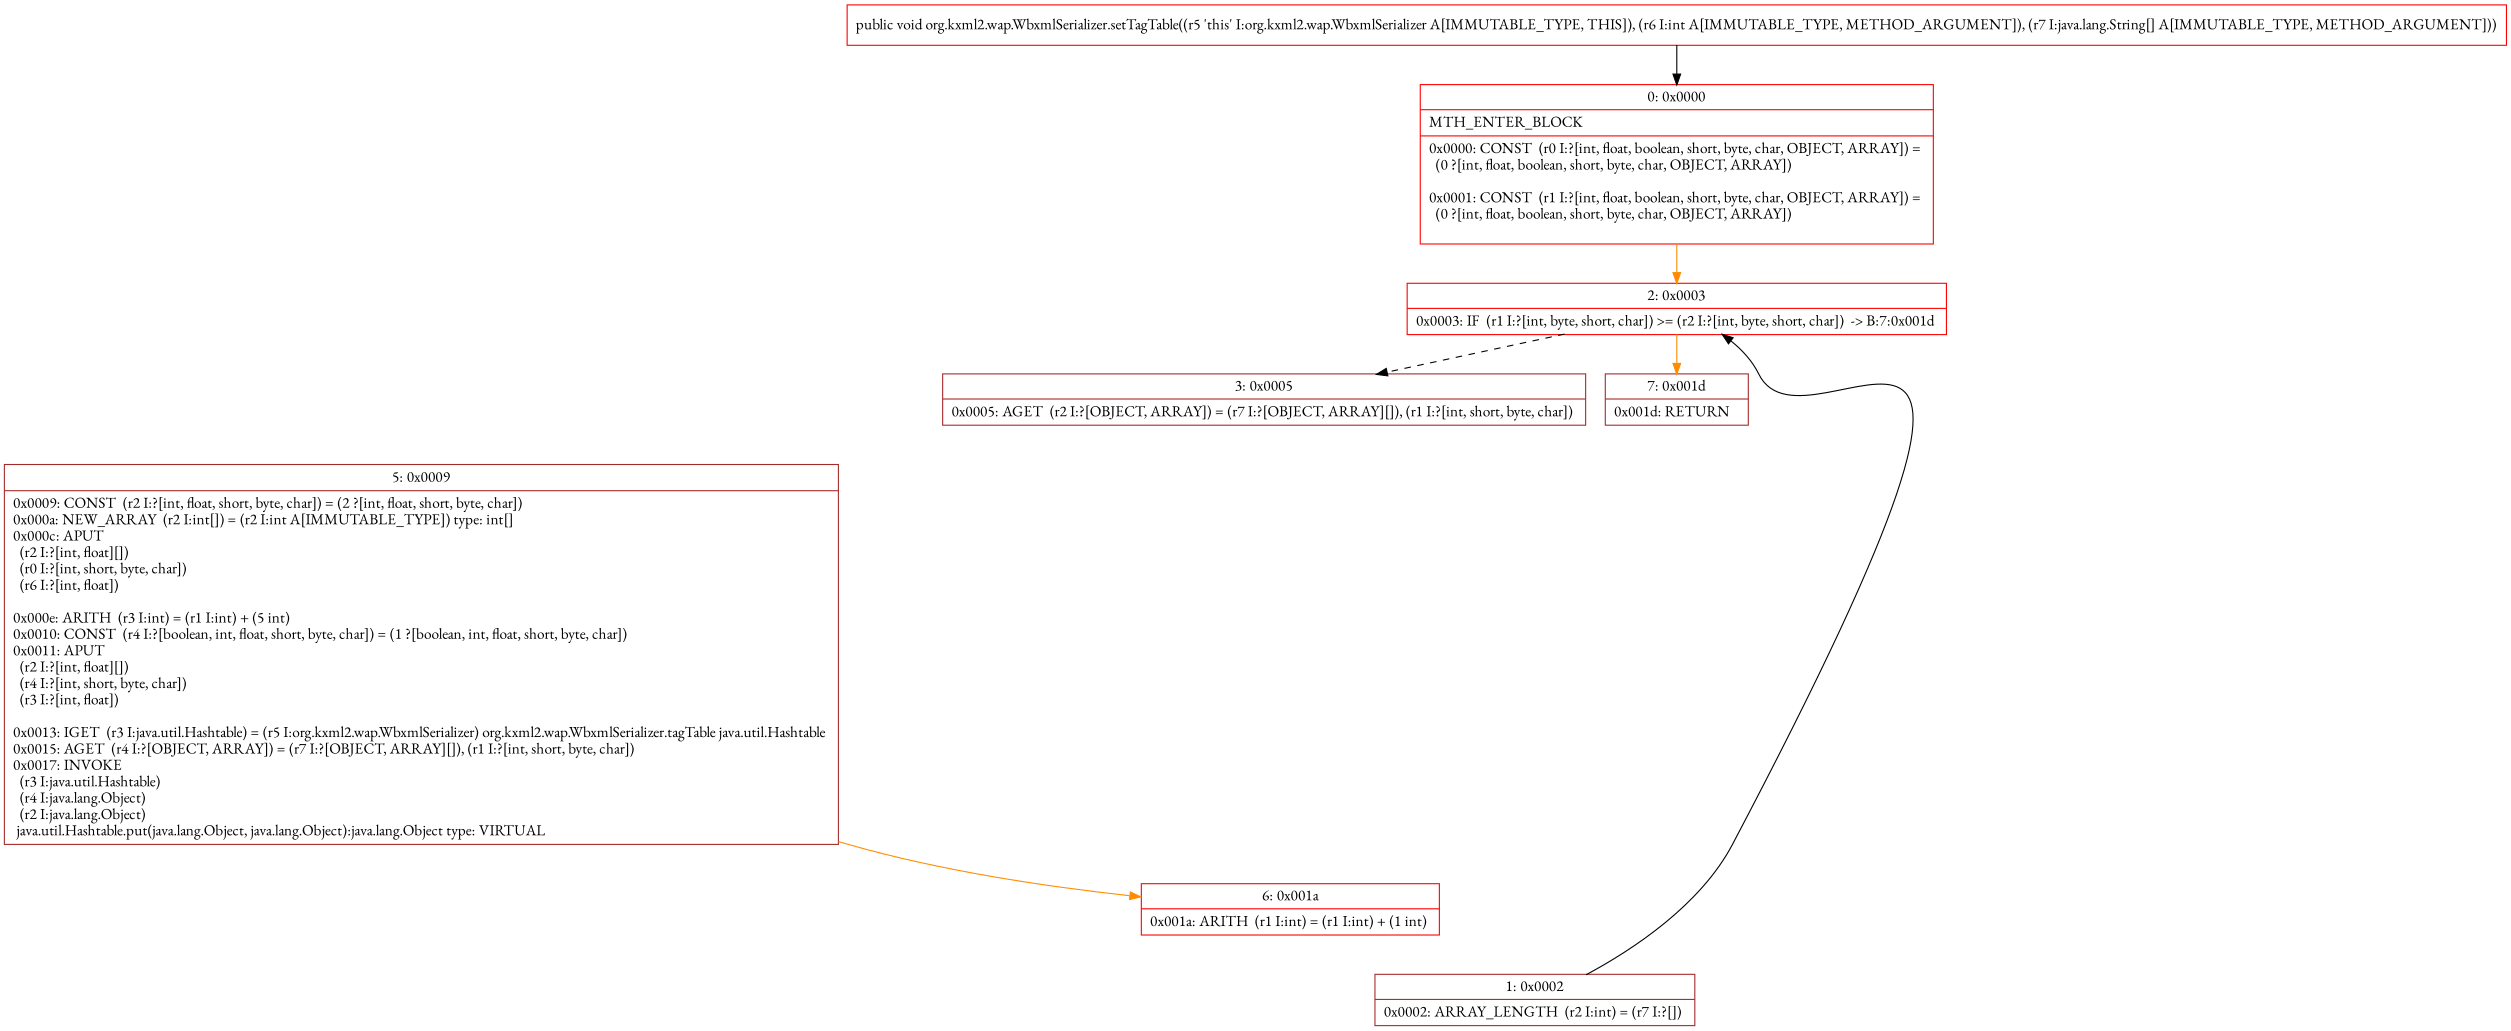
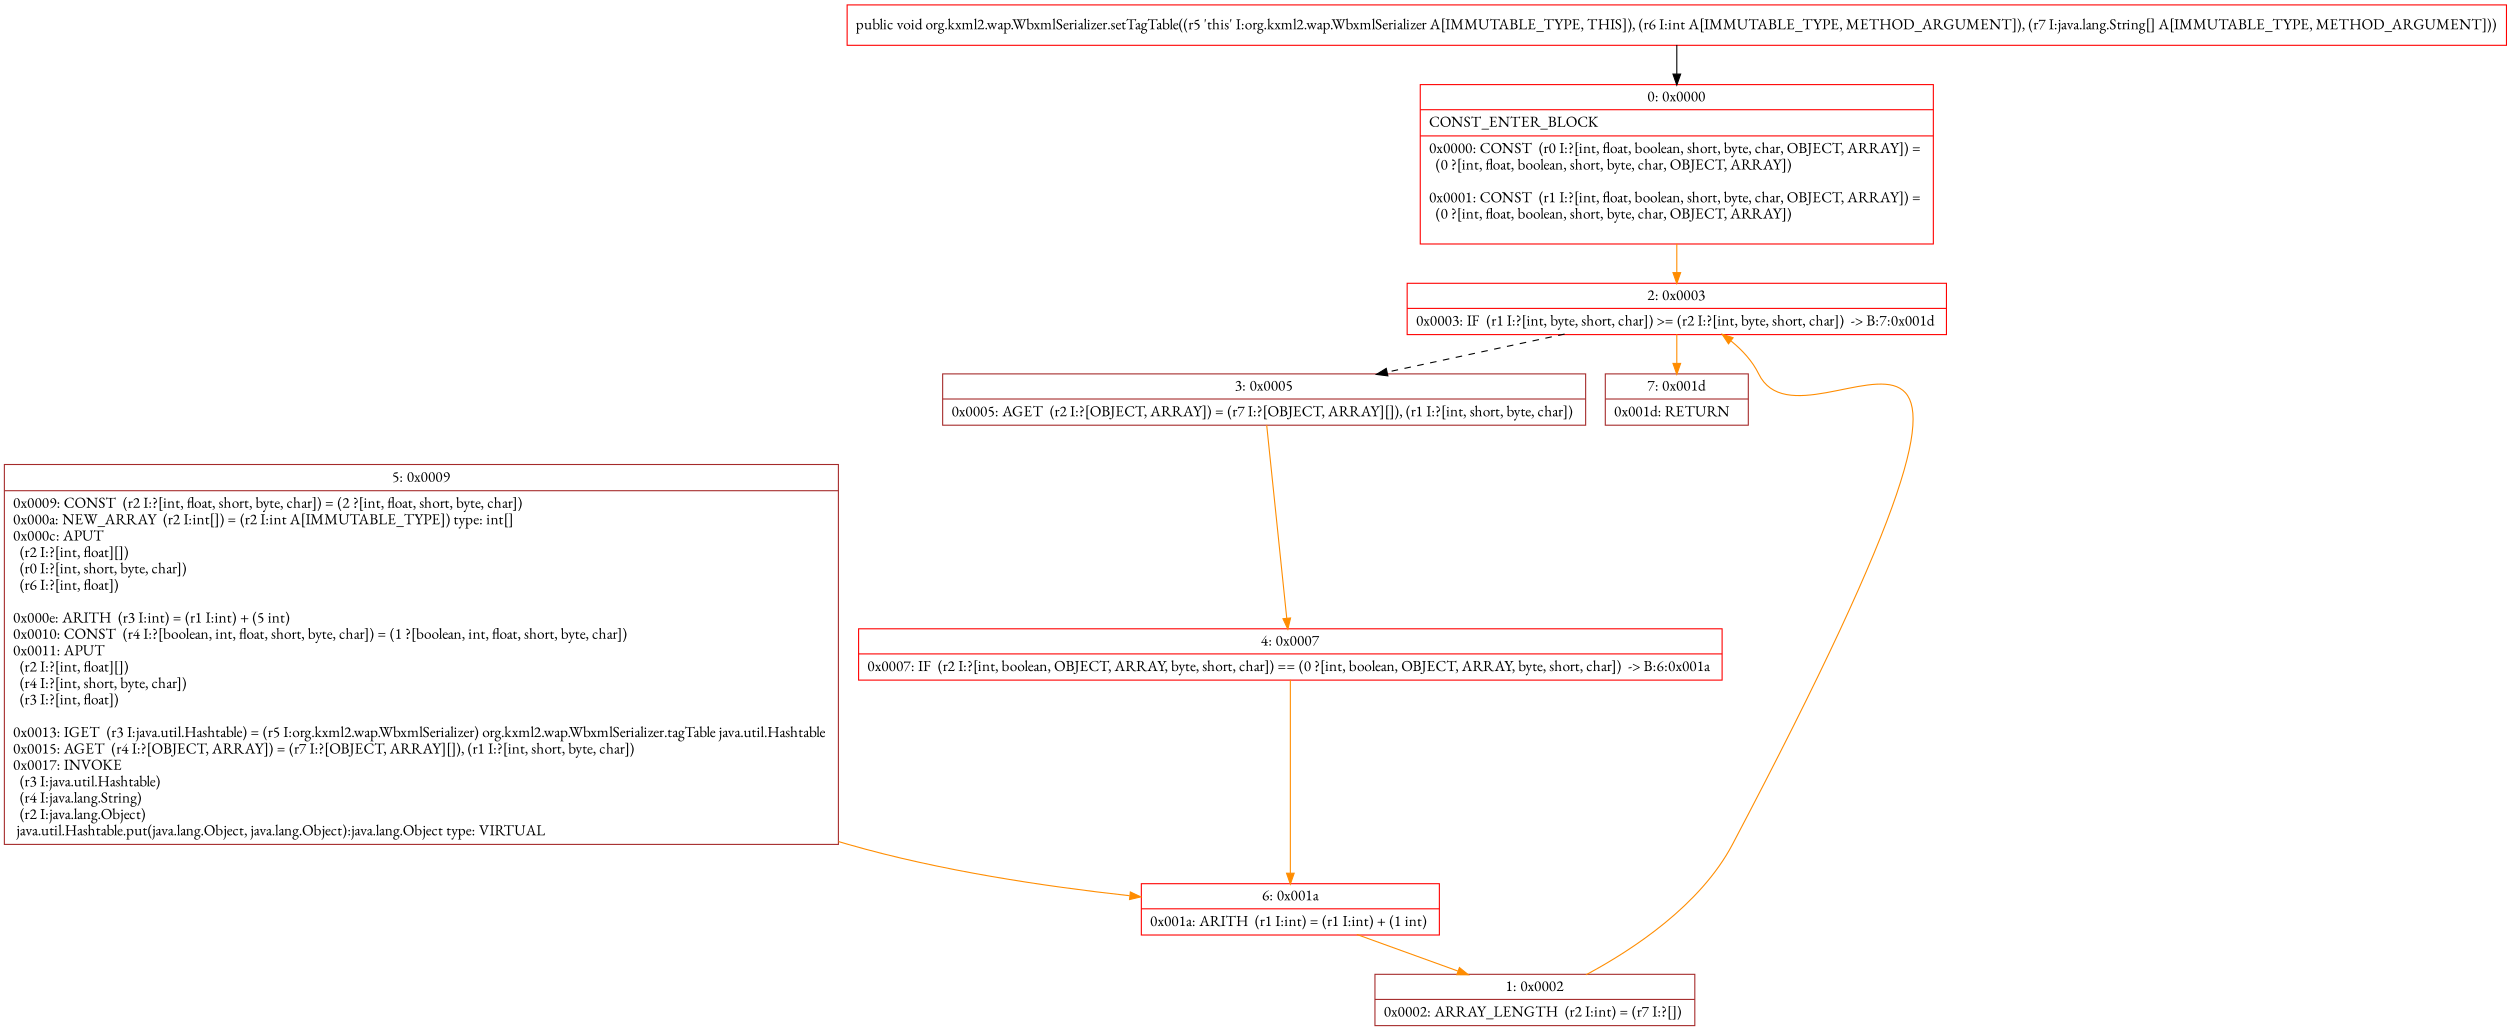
(1506, 122) -> (1514, 122)
(1842, 625) -> (1842, 625)
none -> (1290, 654)
(80, 798) -> (78, 798)
none -> (1407, 953)
